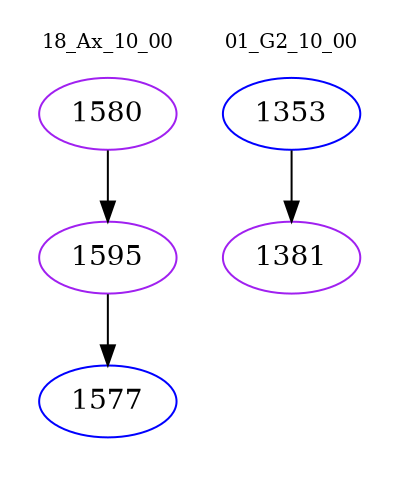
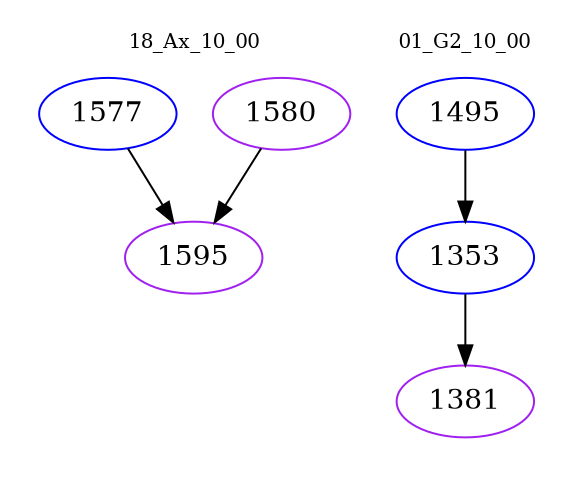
none -> (465, 114)
(108, 320) -> (145, 177)
